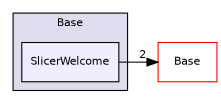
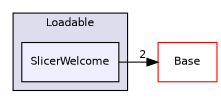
(70, 23) -> (70, 23)
